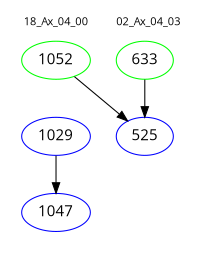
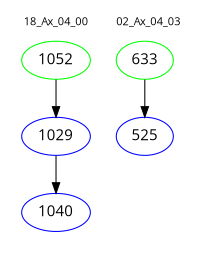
(92, 92) -> (56, 93)
(56, 212) -> (56, 212)
